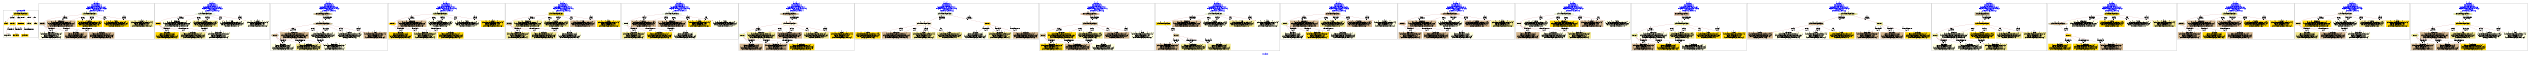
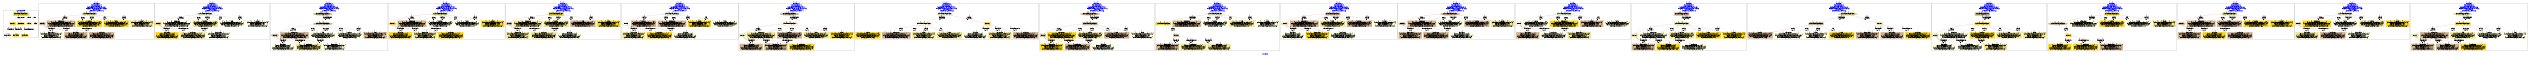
(6, 24) -> none
